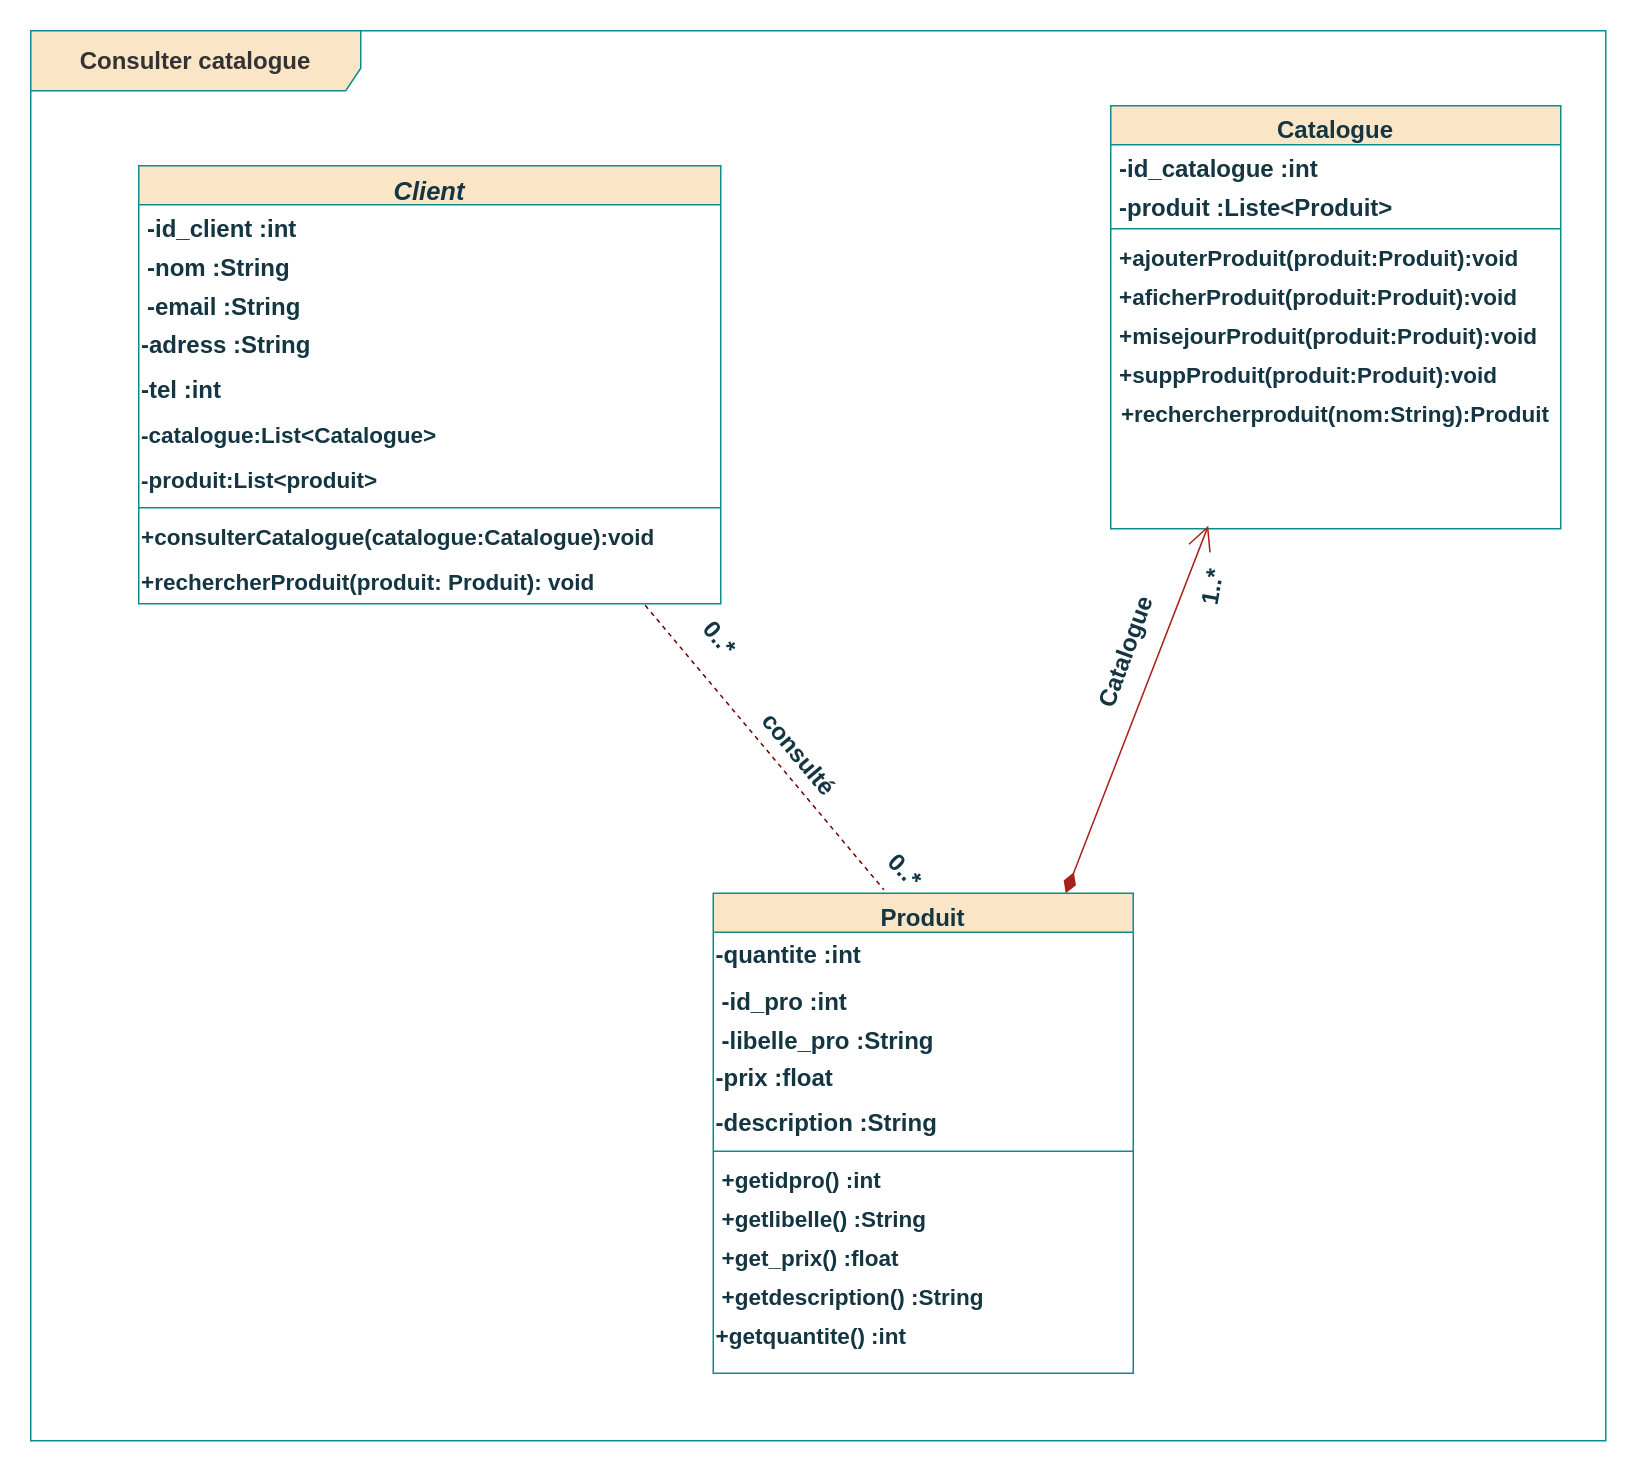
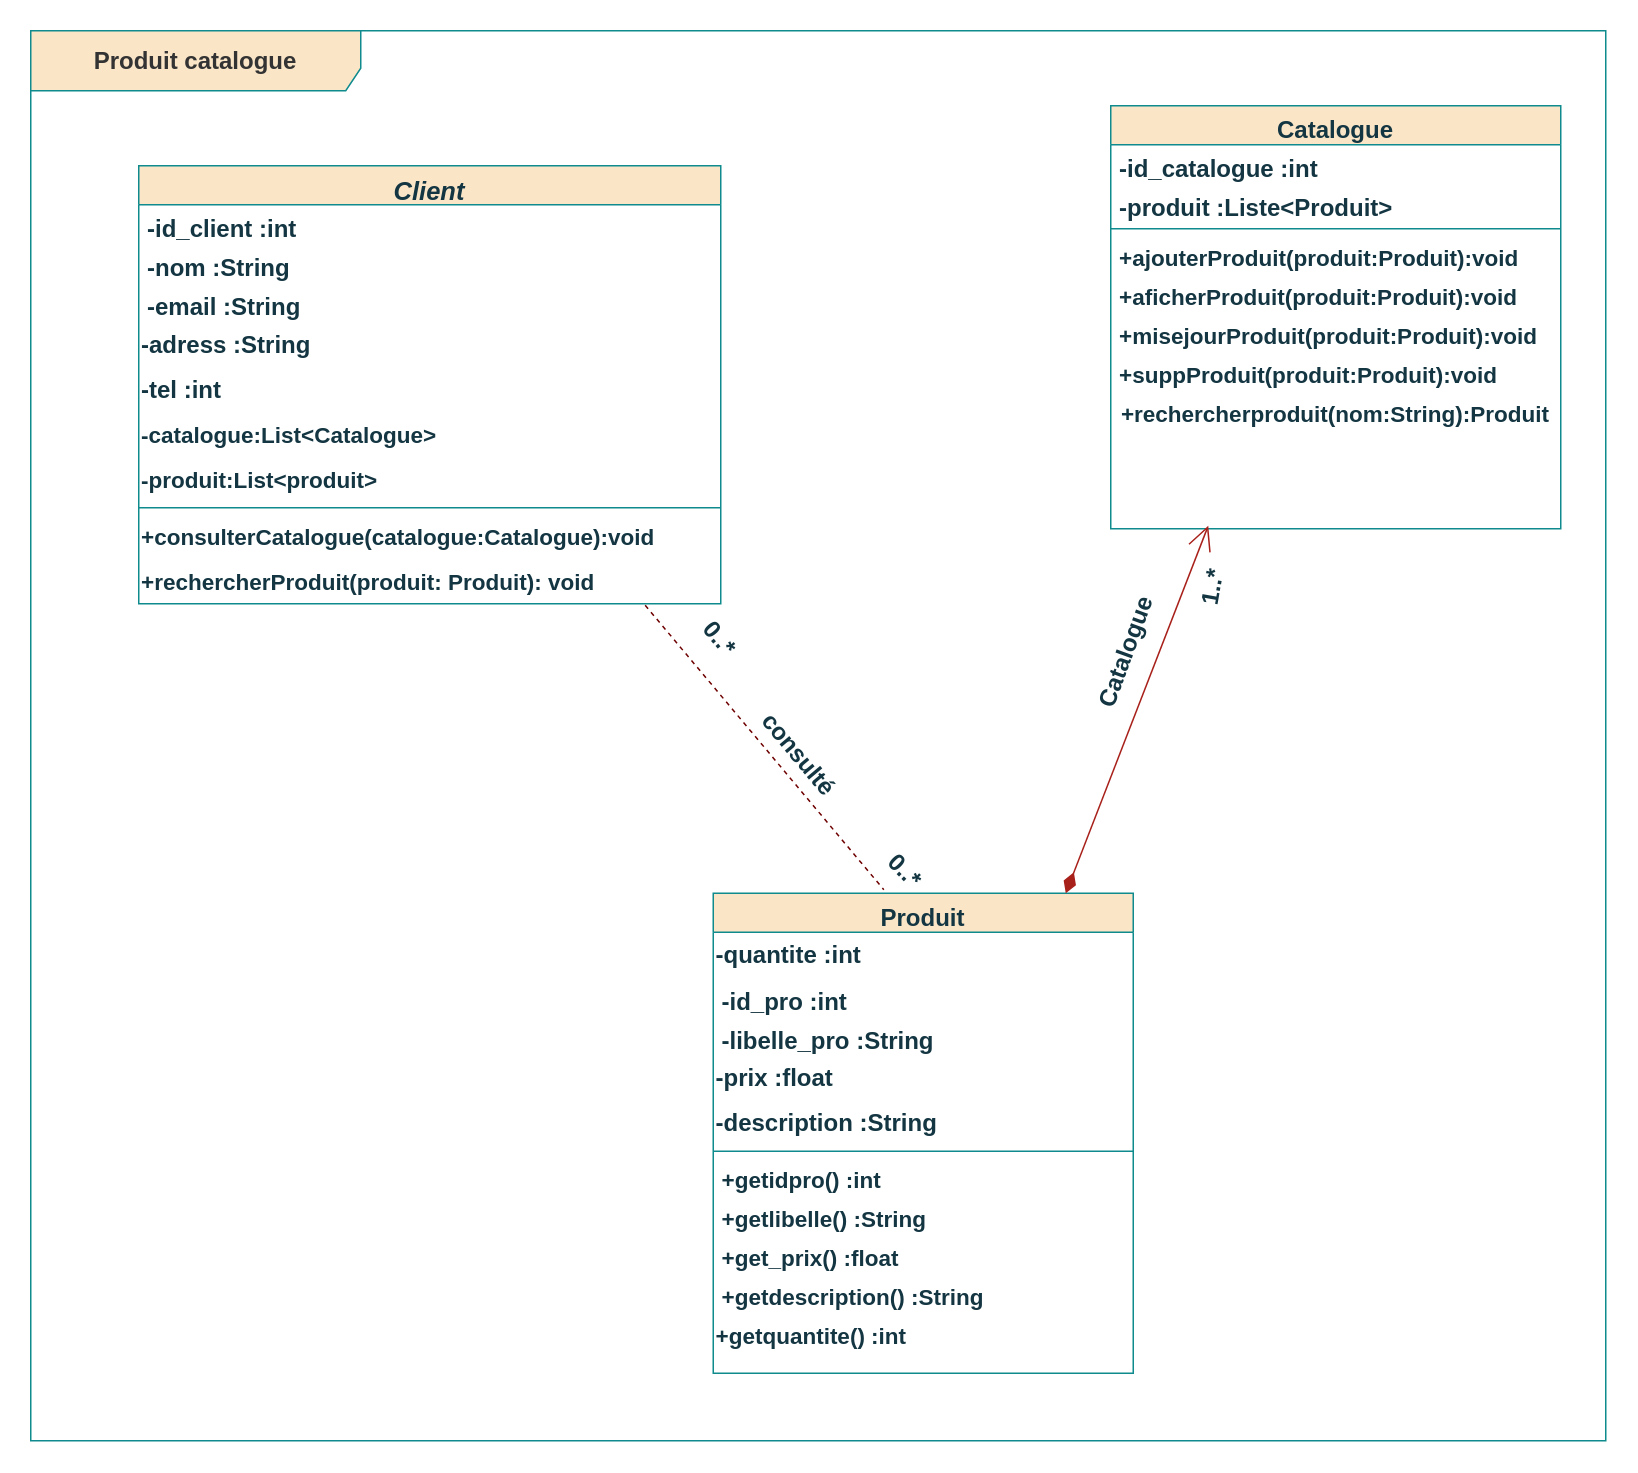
(196, 61) -> (196, 61)
